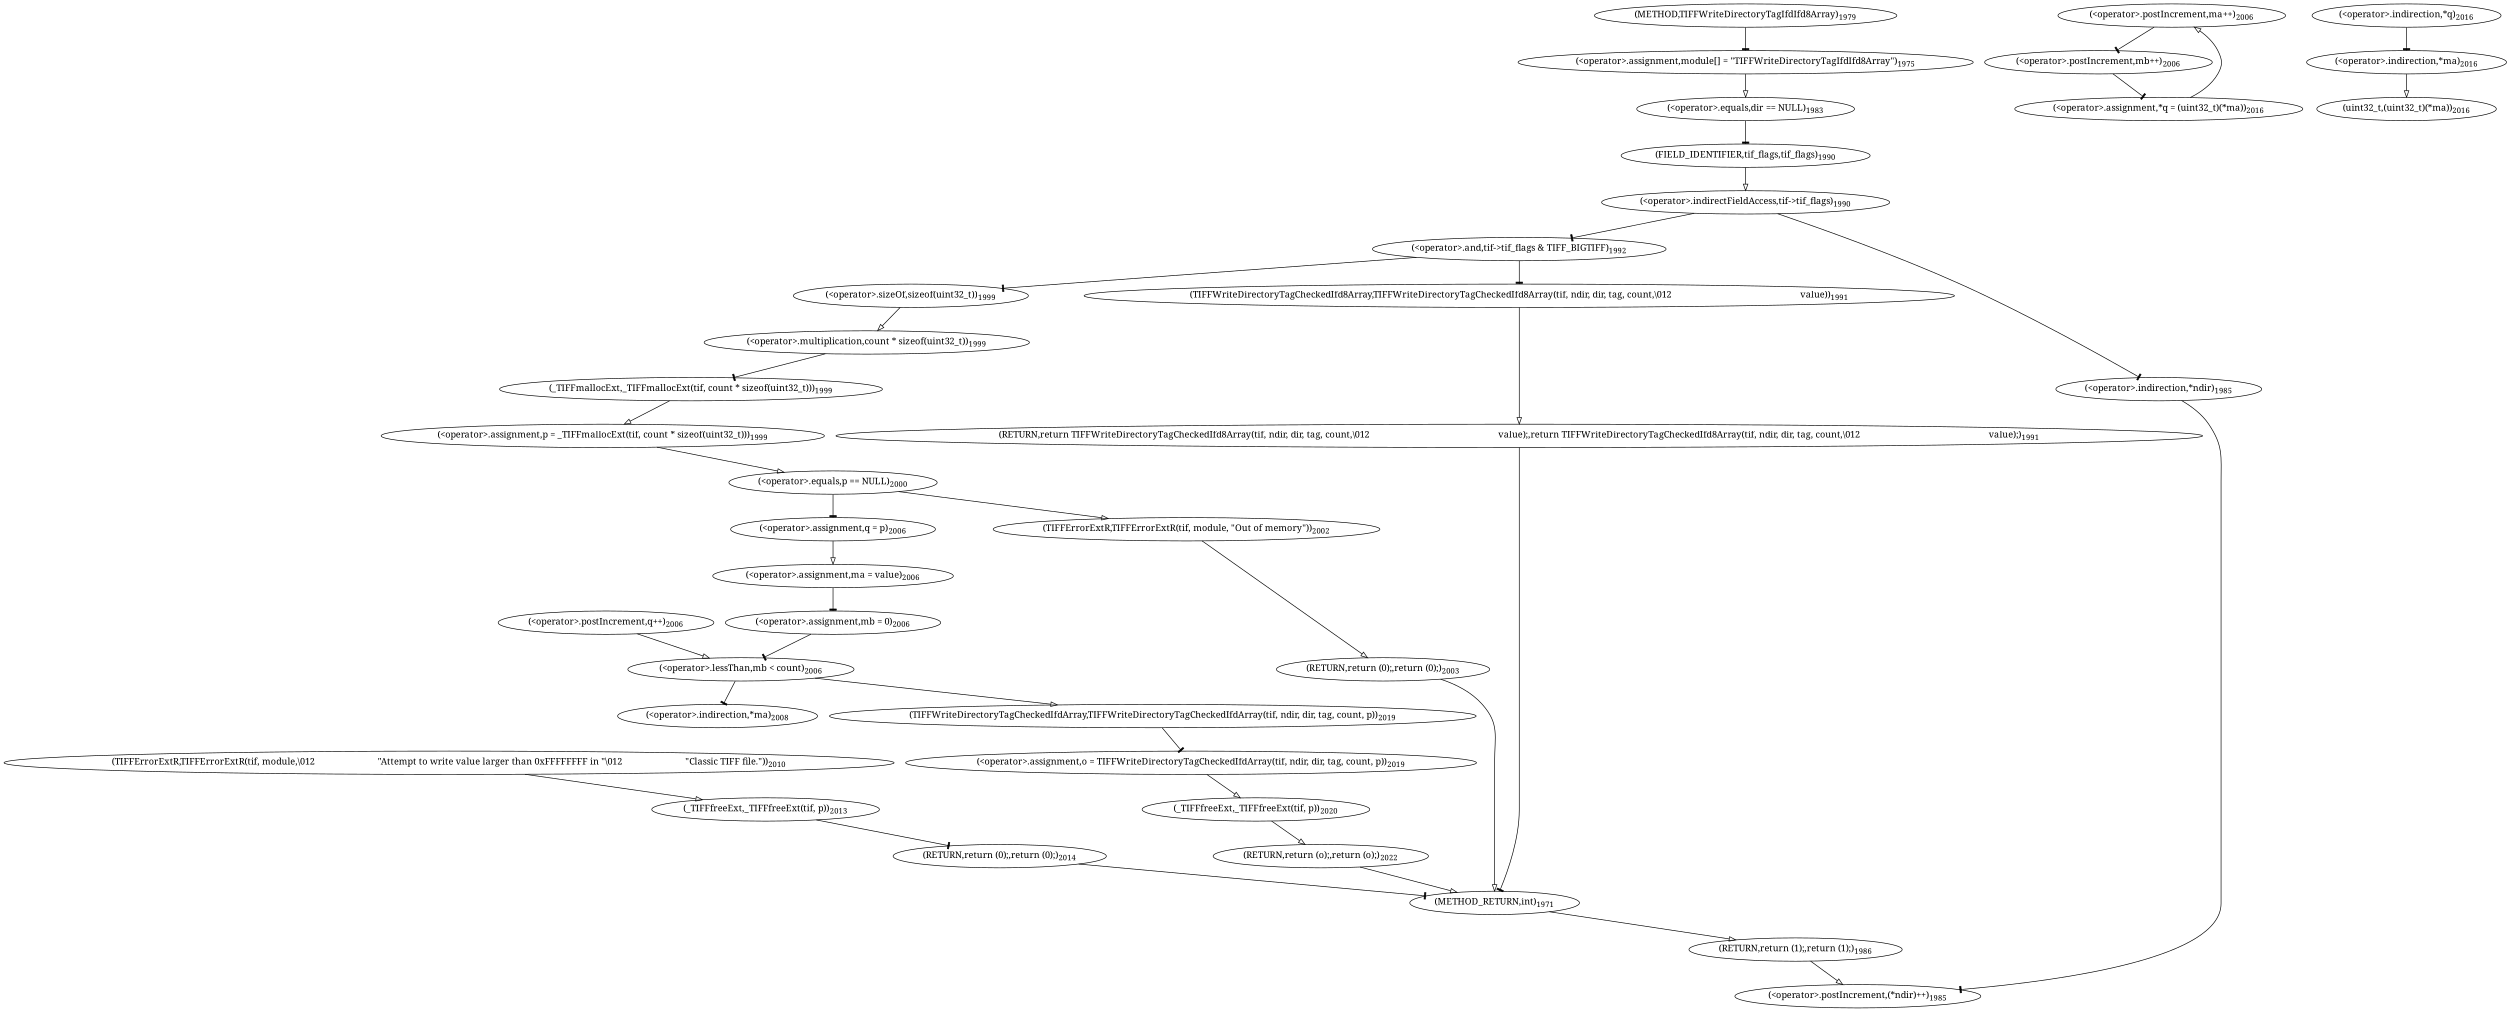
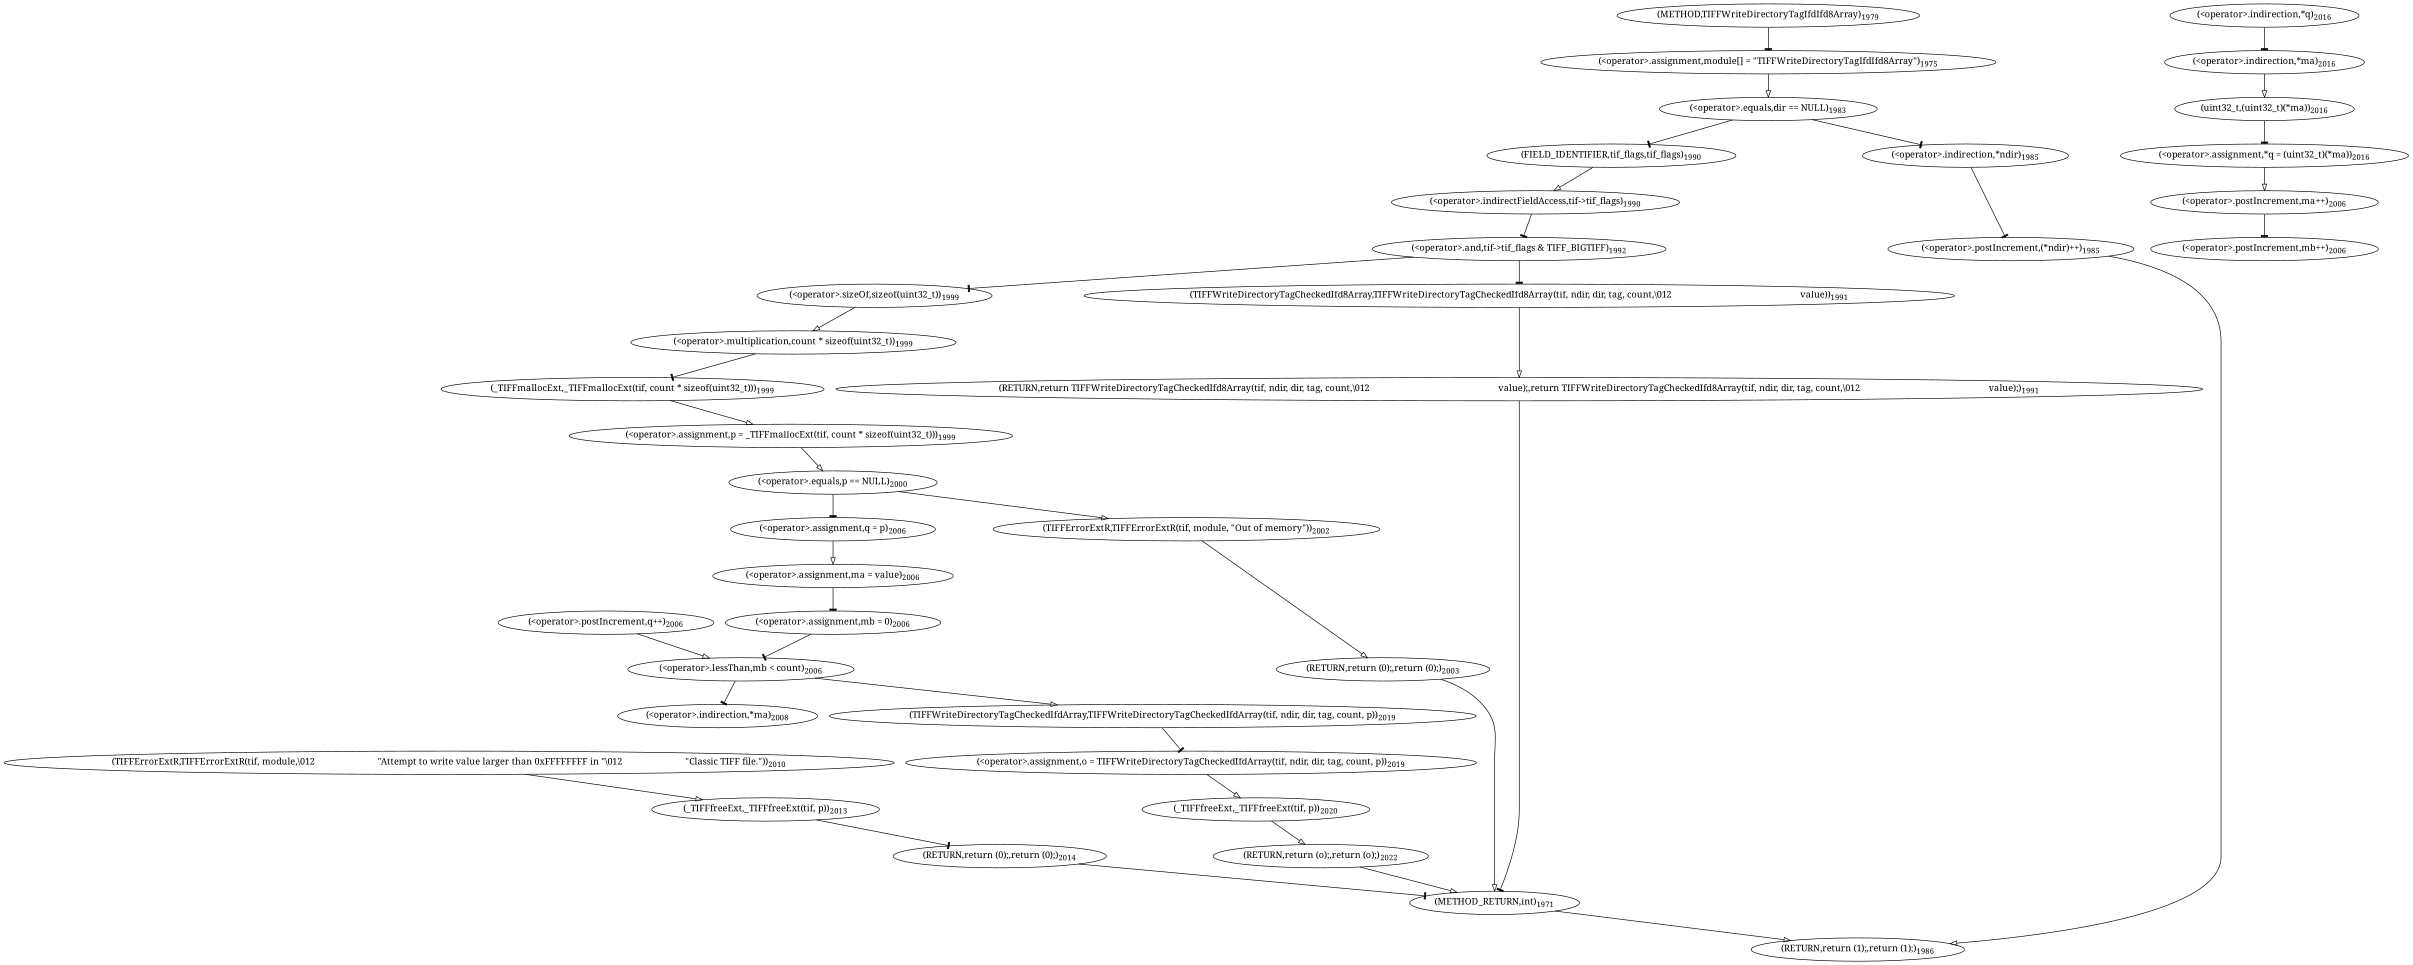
(2127, 85) -> (2264, 131)
(1962, 285) -> (1866, 132)
(1824, 971) -> (2221, 668)
